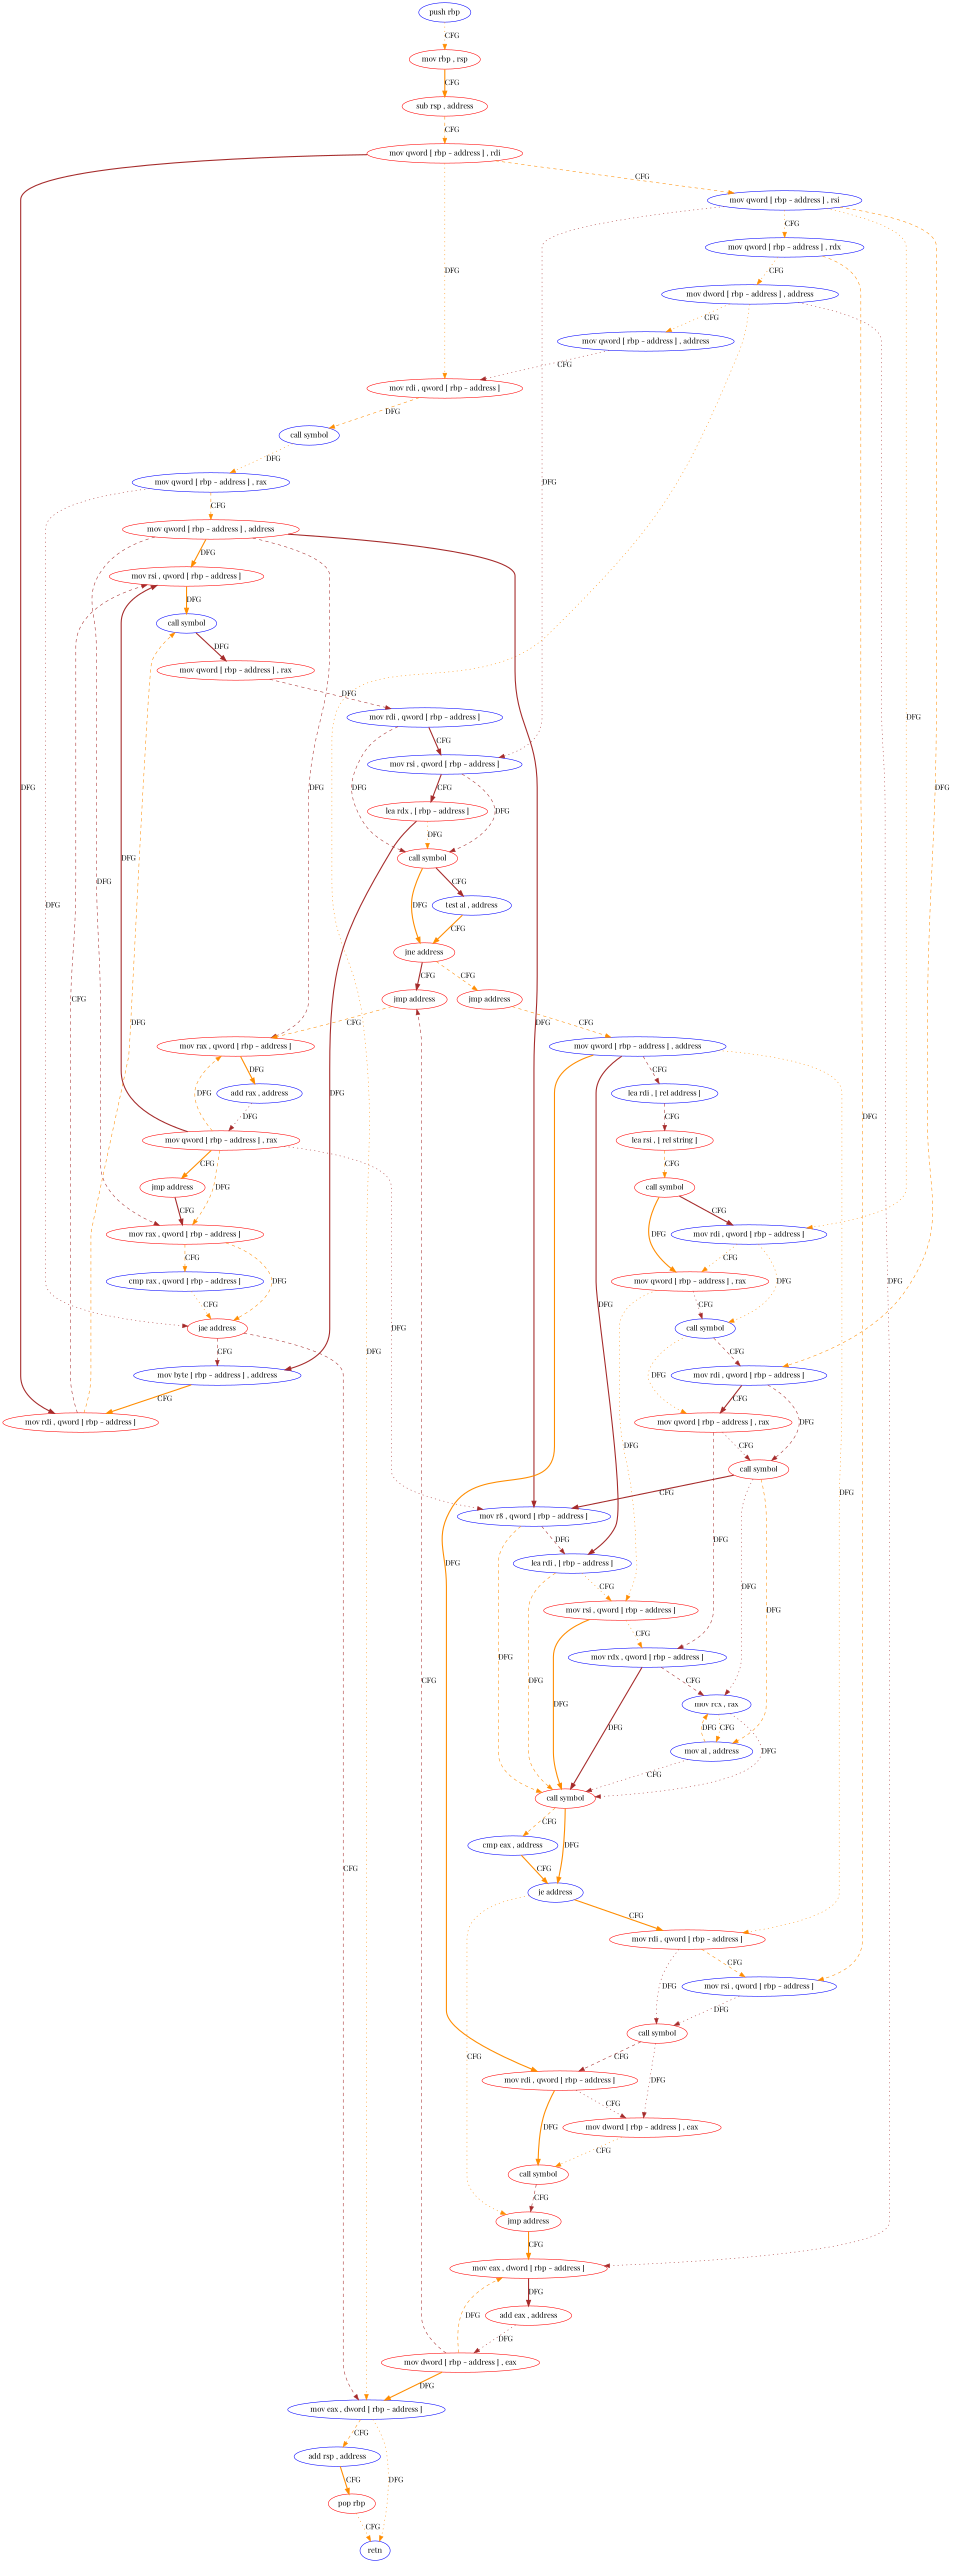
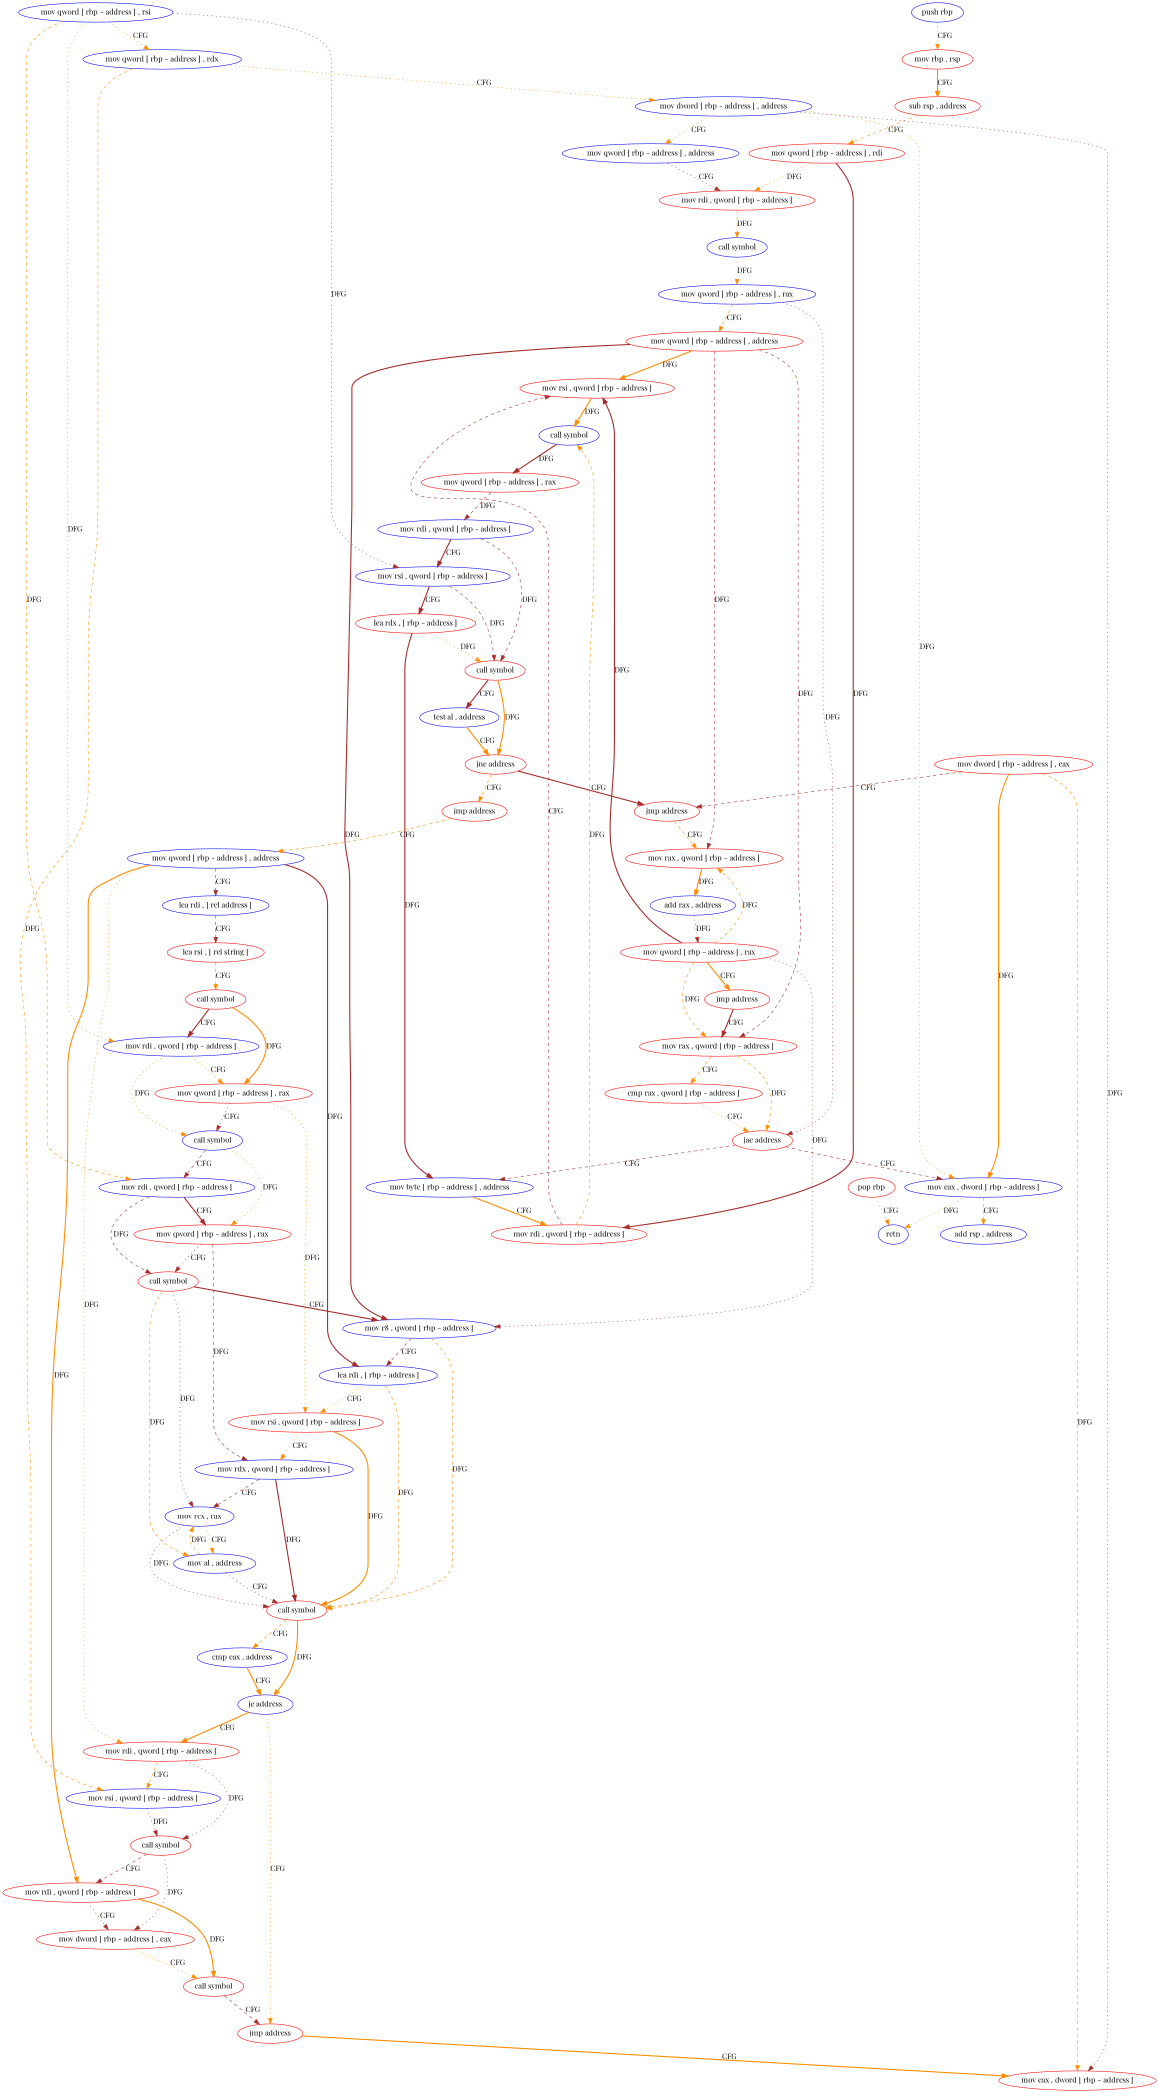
(612, 177) -> none
(185, 1282) -> (684, 1094)
(563, 1540) -> (409, 1352)
(529, 2316) -> none
(344, 2478) -> none
